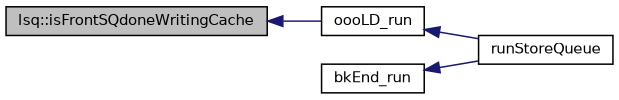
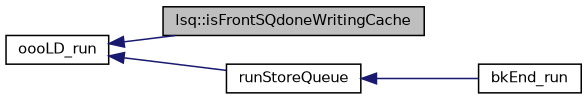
(302, 21) -> (150, 39)
(459, 64) -> (427, 79)
